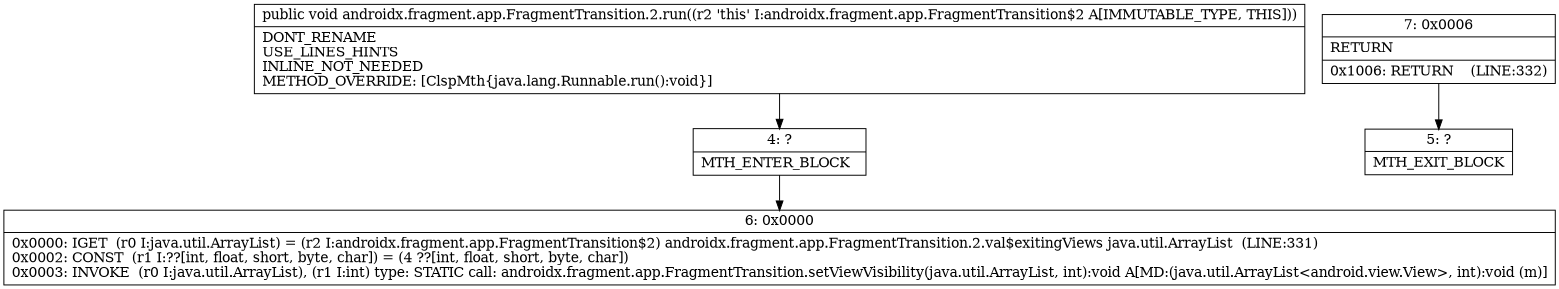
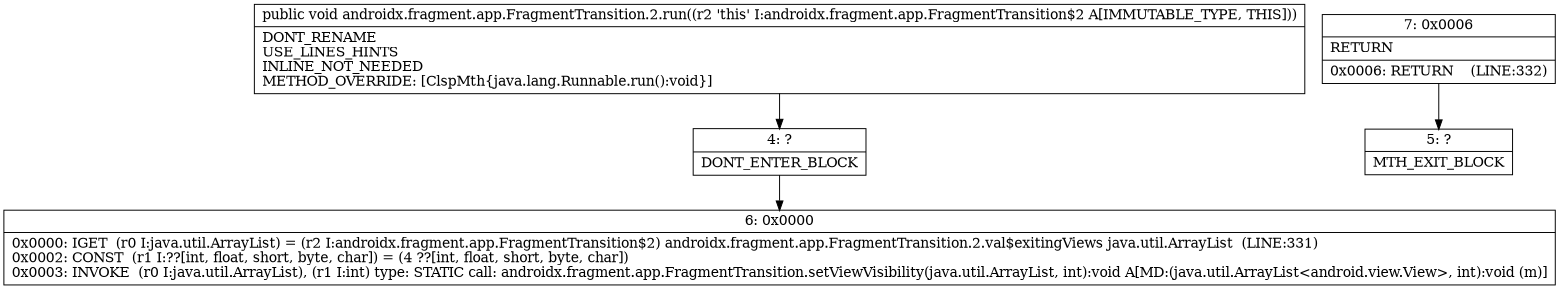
(1439, 71) -> (1439, 71)
(776, 163) -> (780, 163)
